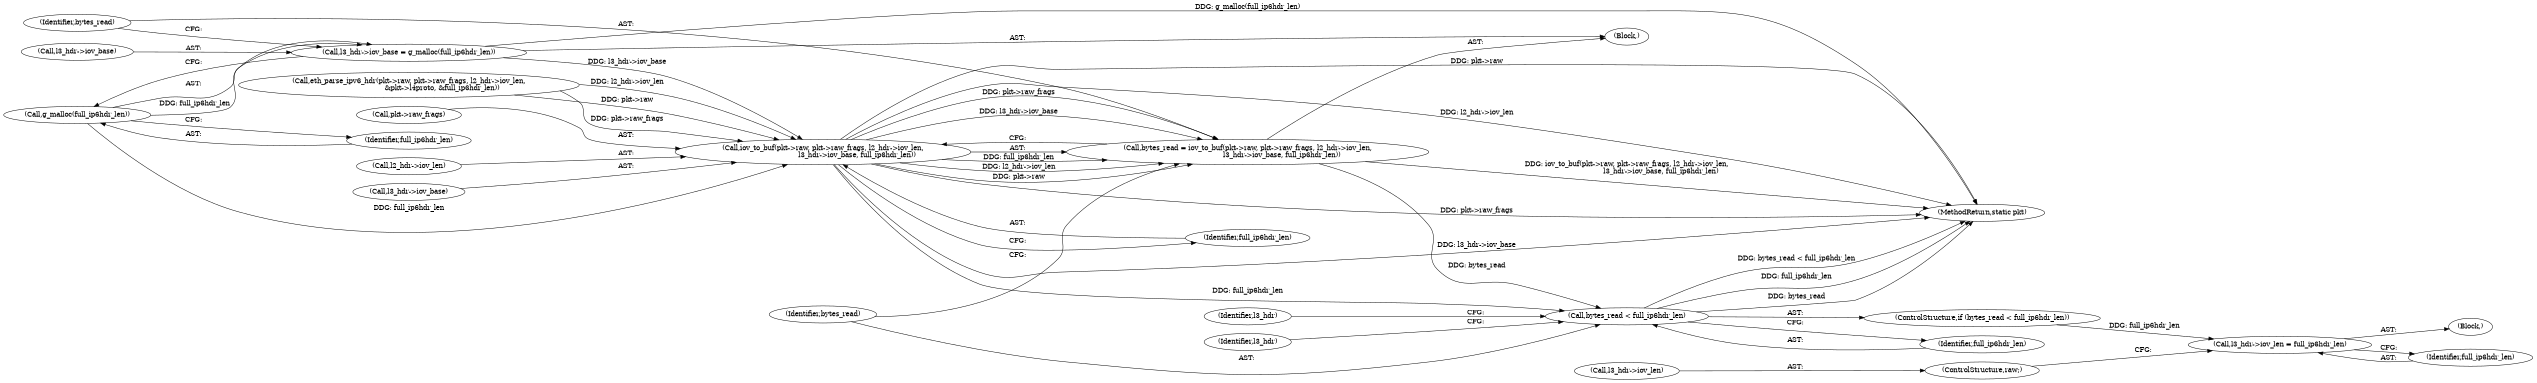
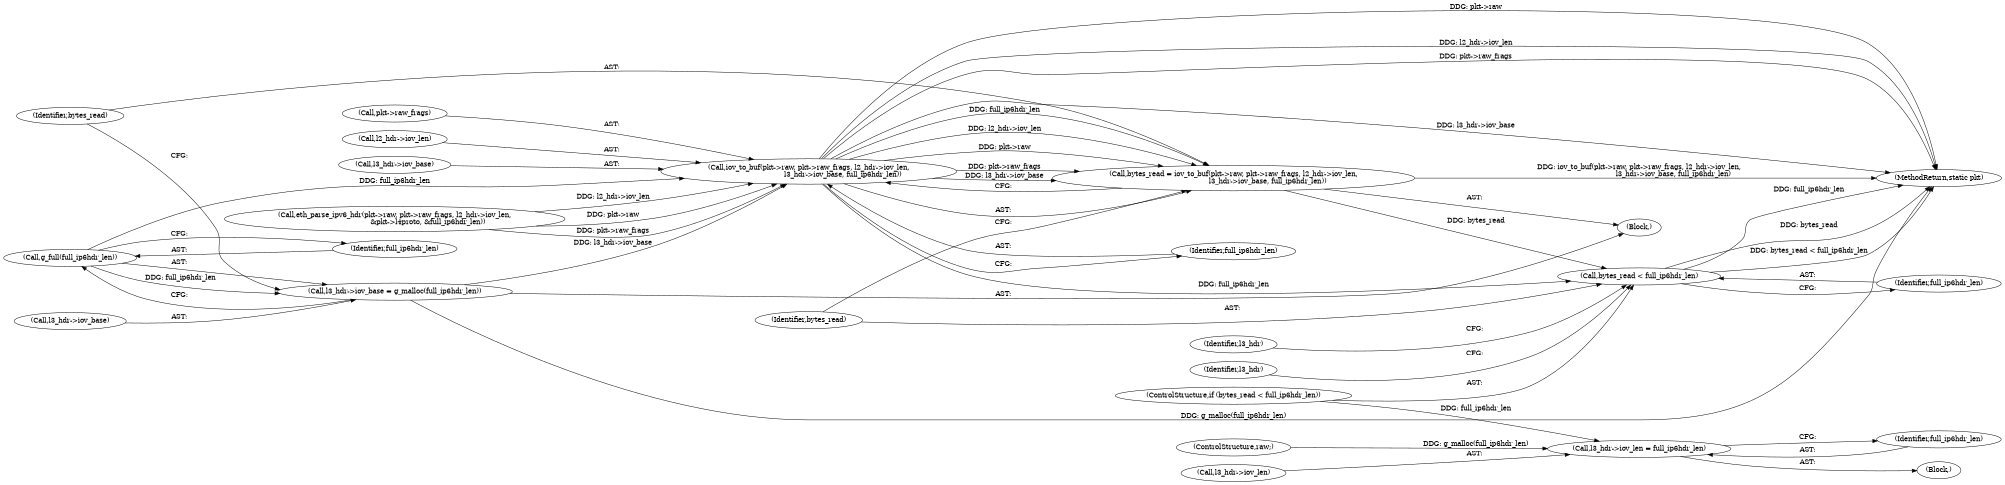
(77, 115) -> (70, 258)
(1784, 317) -> (1503, 394)
(2144, 350) -> (1476, 444)
(1800, 371) -> (1425, 464)
